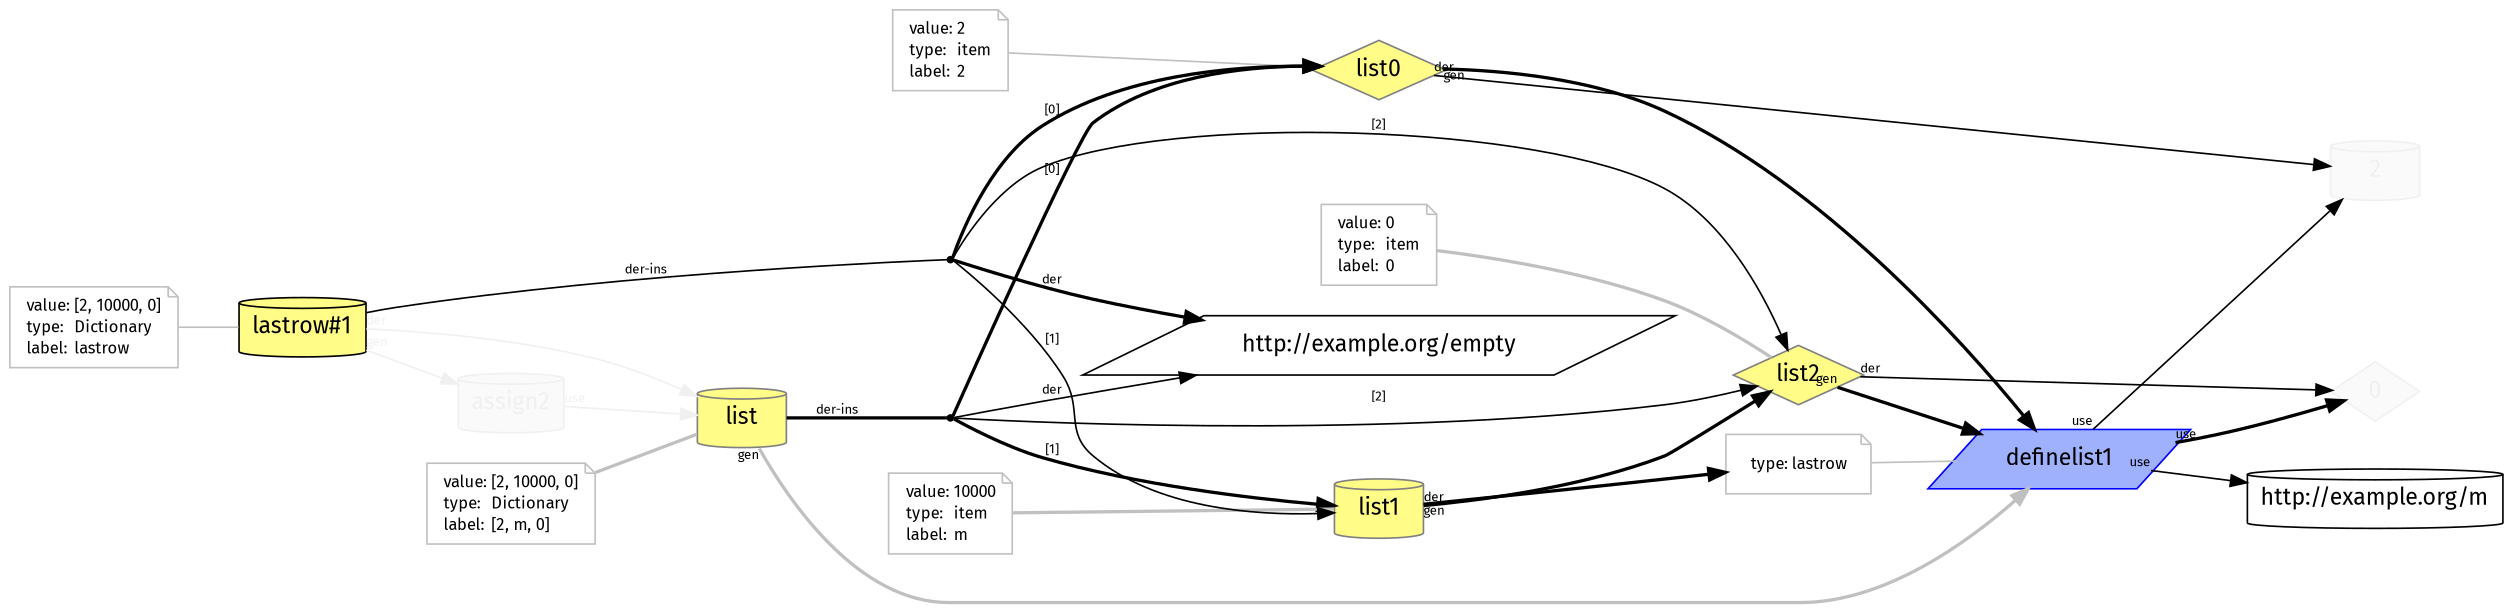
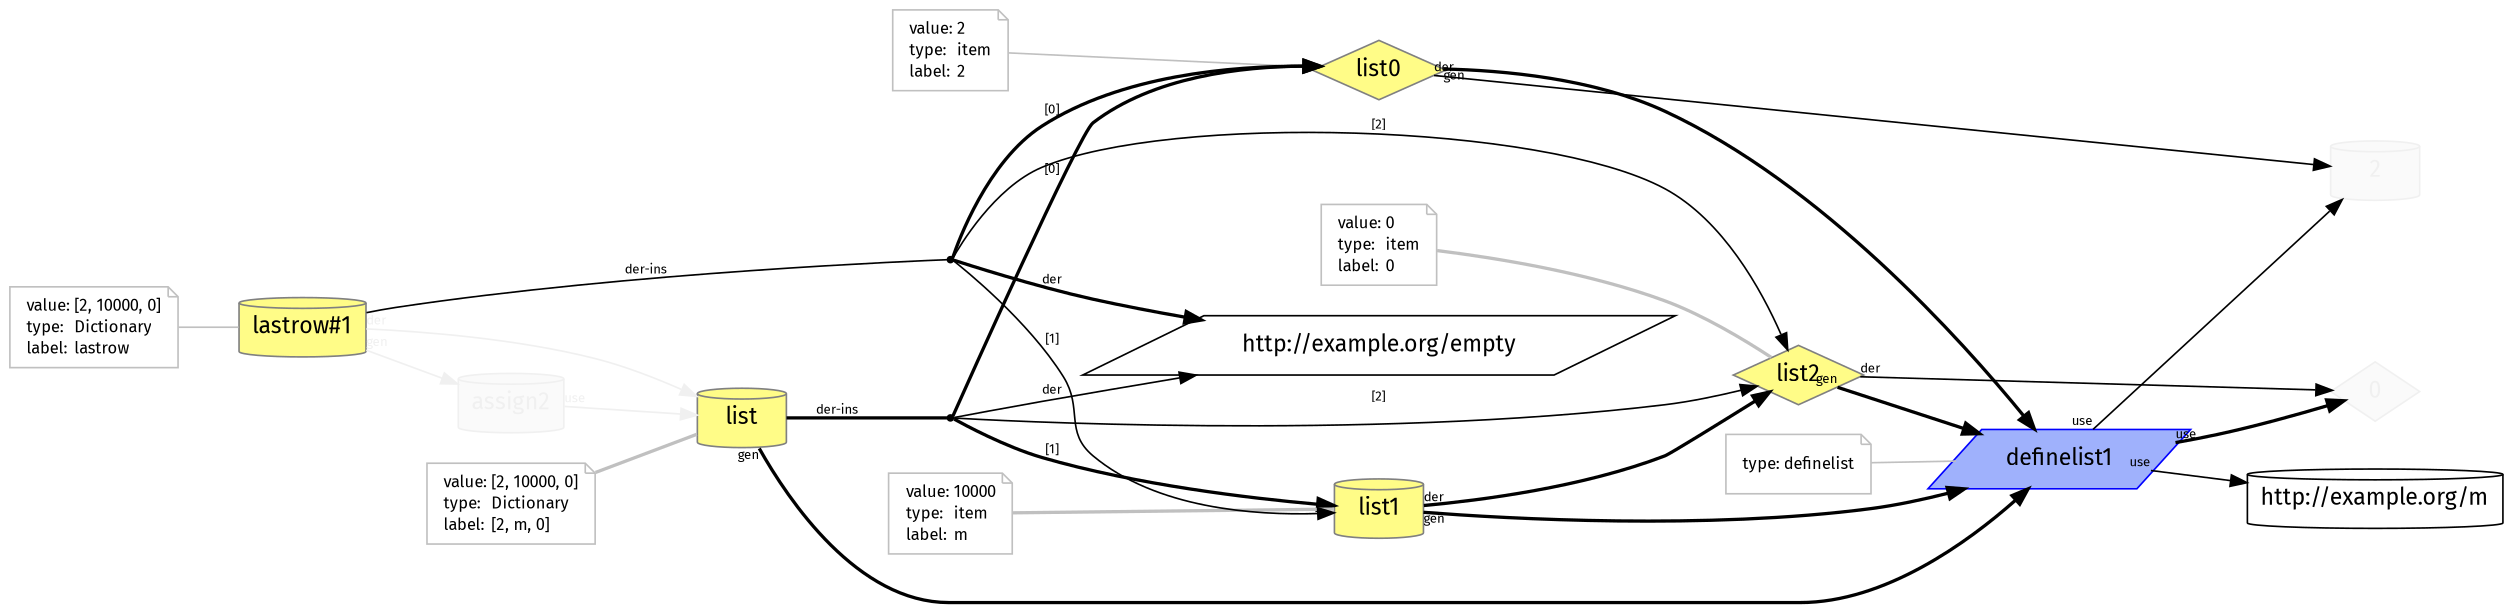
(303, 327) -> (303, 327)
(1820, 464) -> (1819, 464)
(1609, 485) -> (1687, 521)
(1369, 603) -> (1369, 603)
